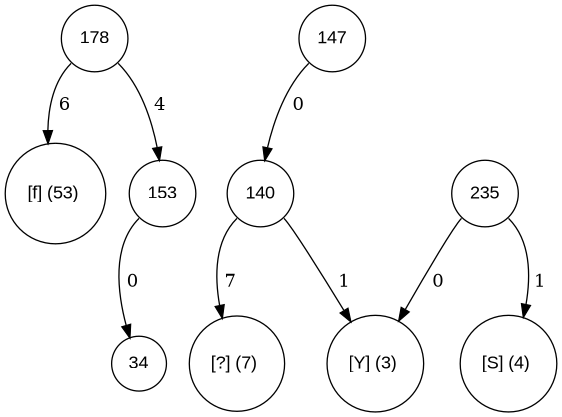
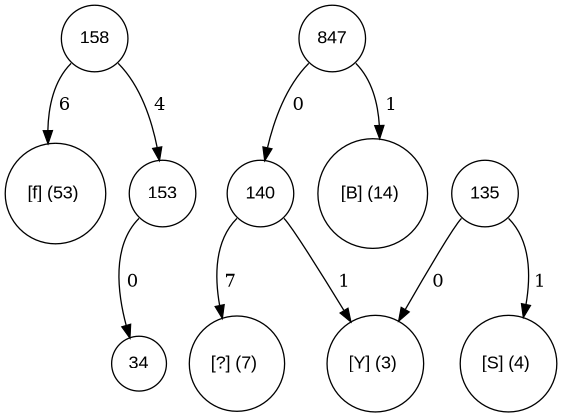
(95, 39) -> (95, 39)
(332, 39) -> (332, 39)
none -> (373, 194)
(485, 194) -> (485, 194)
